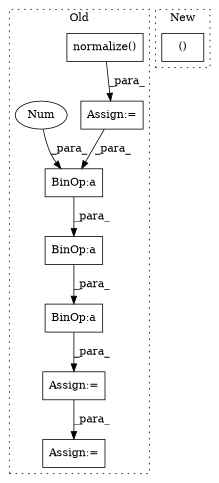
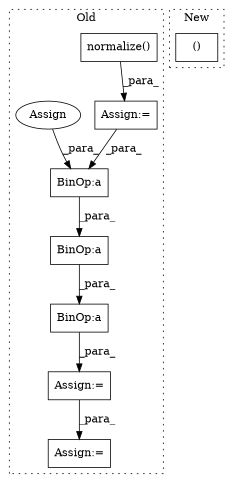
(41, 115) -> (48, 115)
